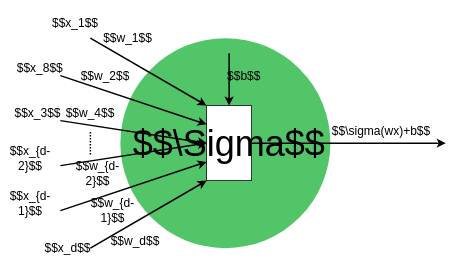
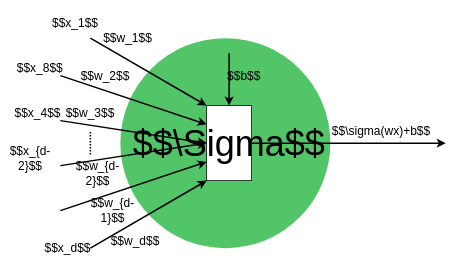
(38, 113) -> (38, 113)
(90, 113) -> (90, 113)
(30, 203) -> none
